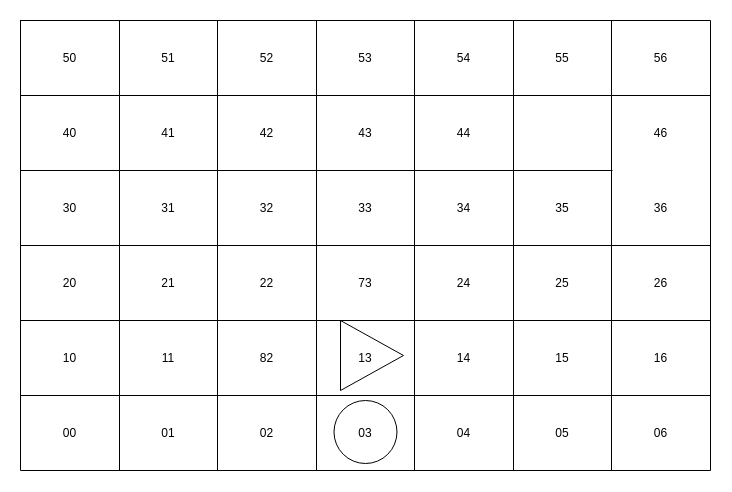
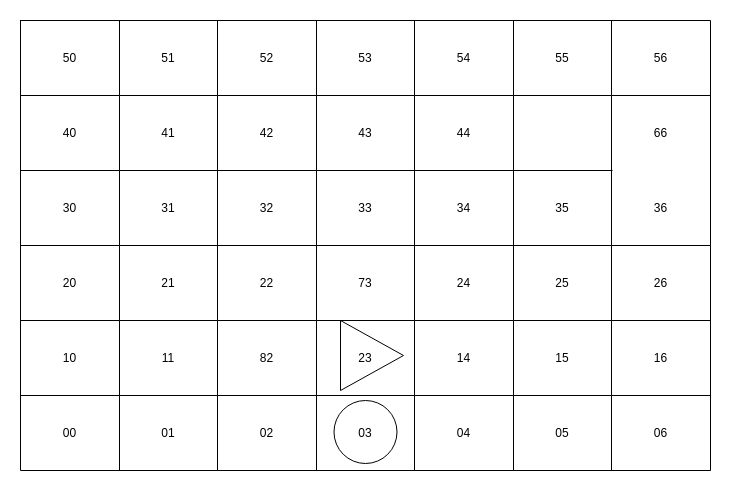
(661, 134) -> (661, 134)
(366, 359) -> (366, 359)
